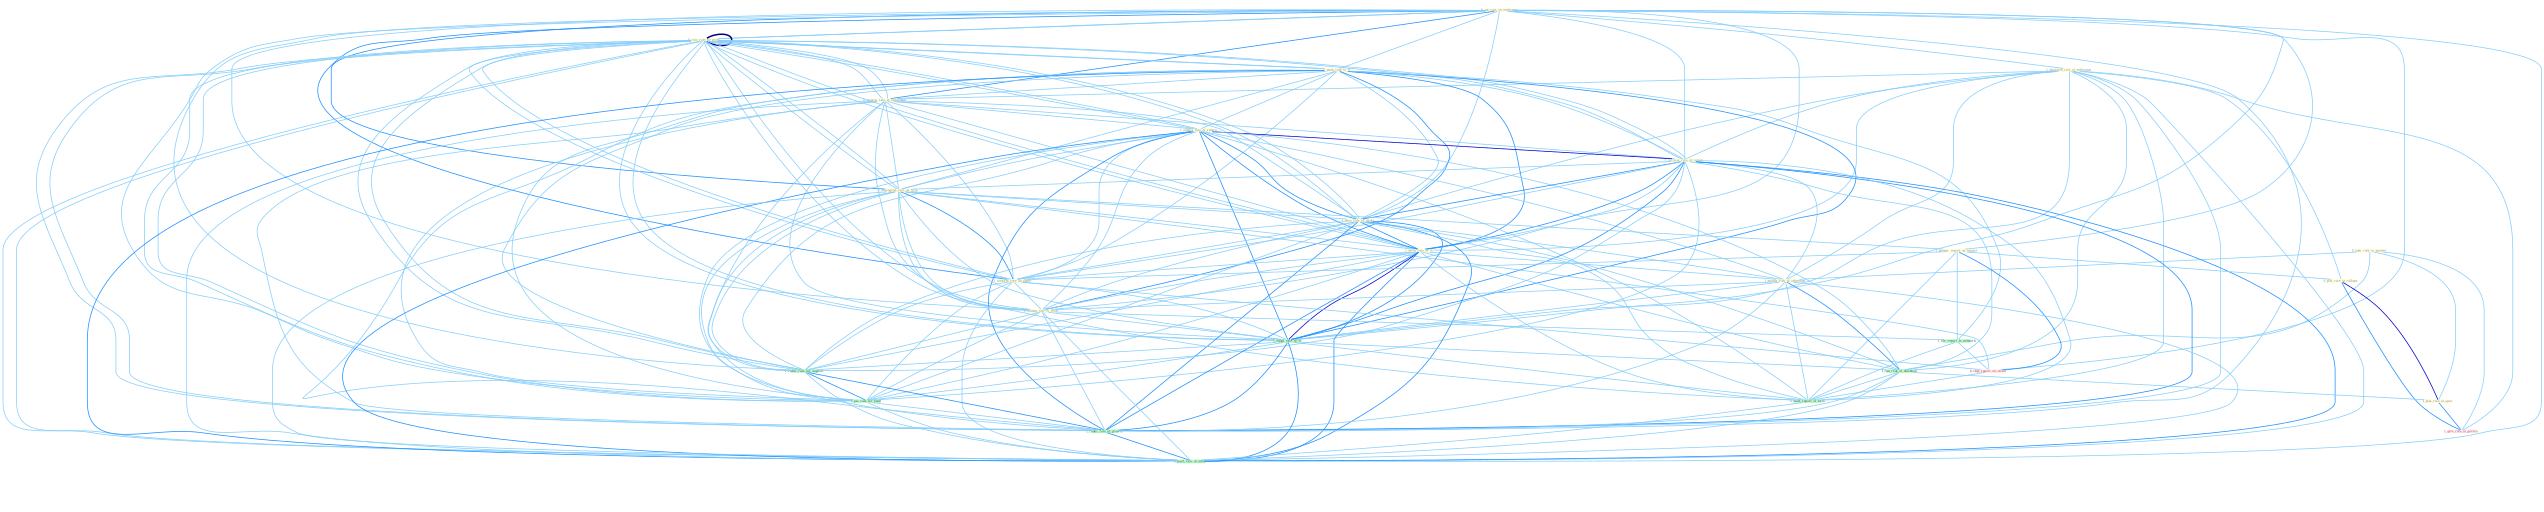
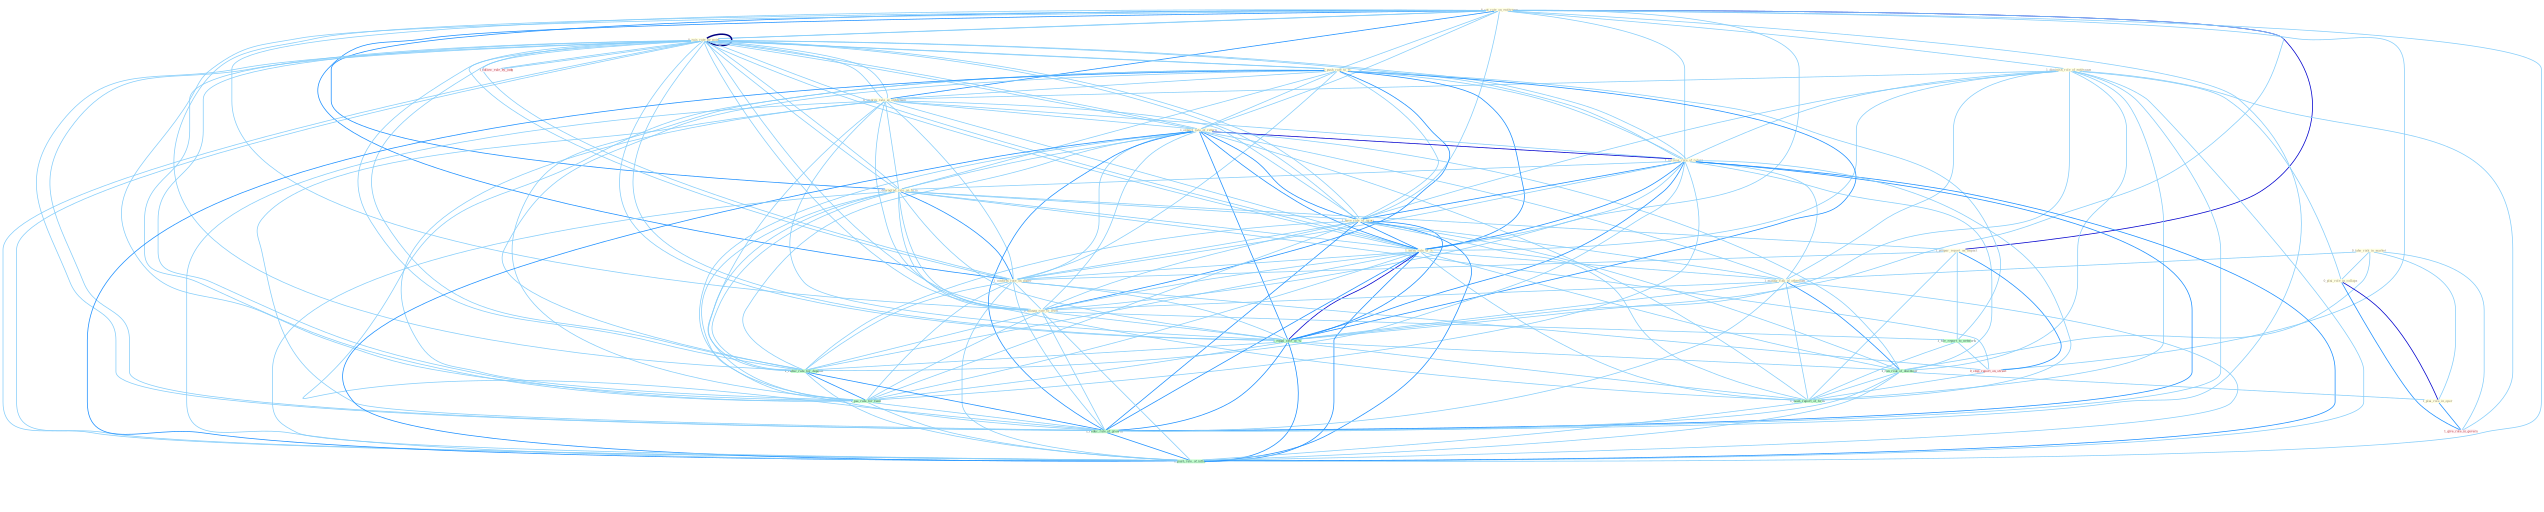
(2290, 48) -> (2290, 48)
none -> (497, 70)
none -> (1337, 80)
(2177, 268) -> (2355, 266)
none -> (1043, 350)
